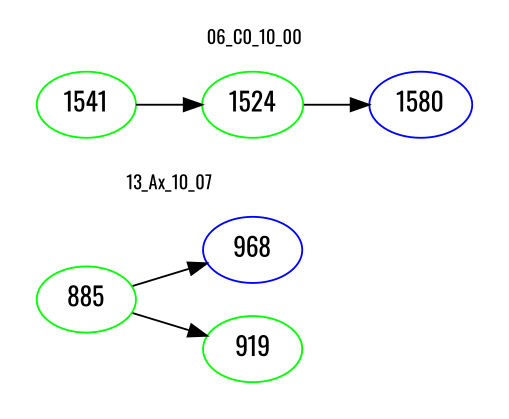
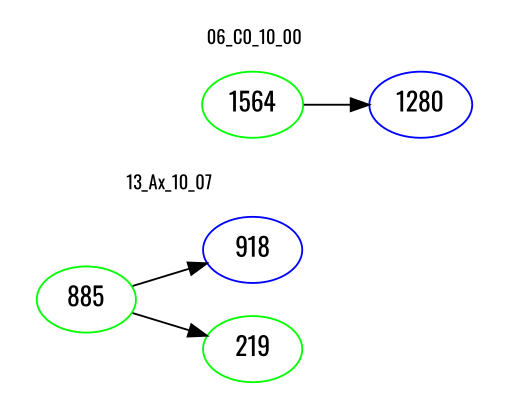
(86, 105) -> none
(253, 105) -> (253, 105)
(421, 105) -> (421, 105)
(253, 250) -> (253, 250)
(253, 349) -> (253, 349)
